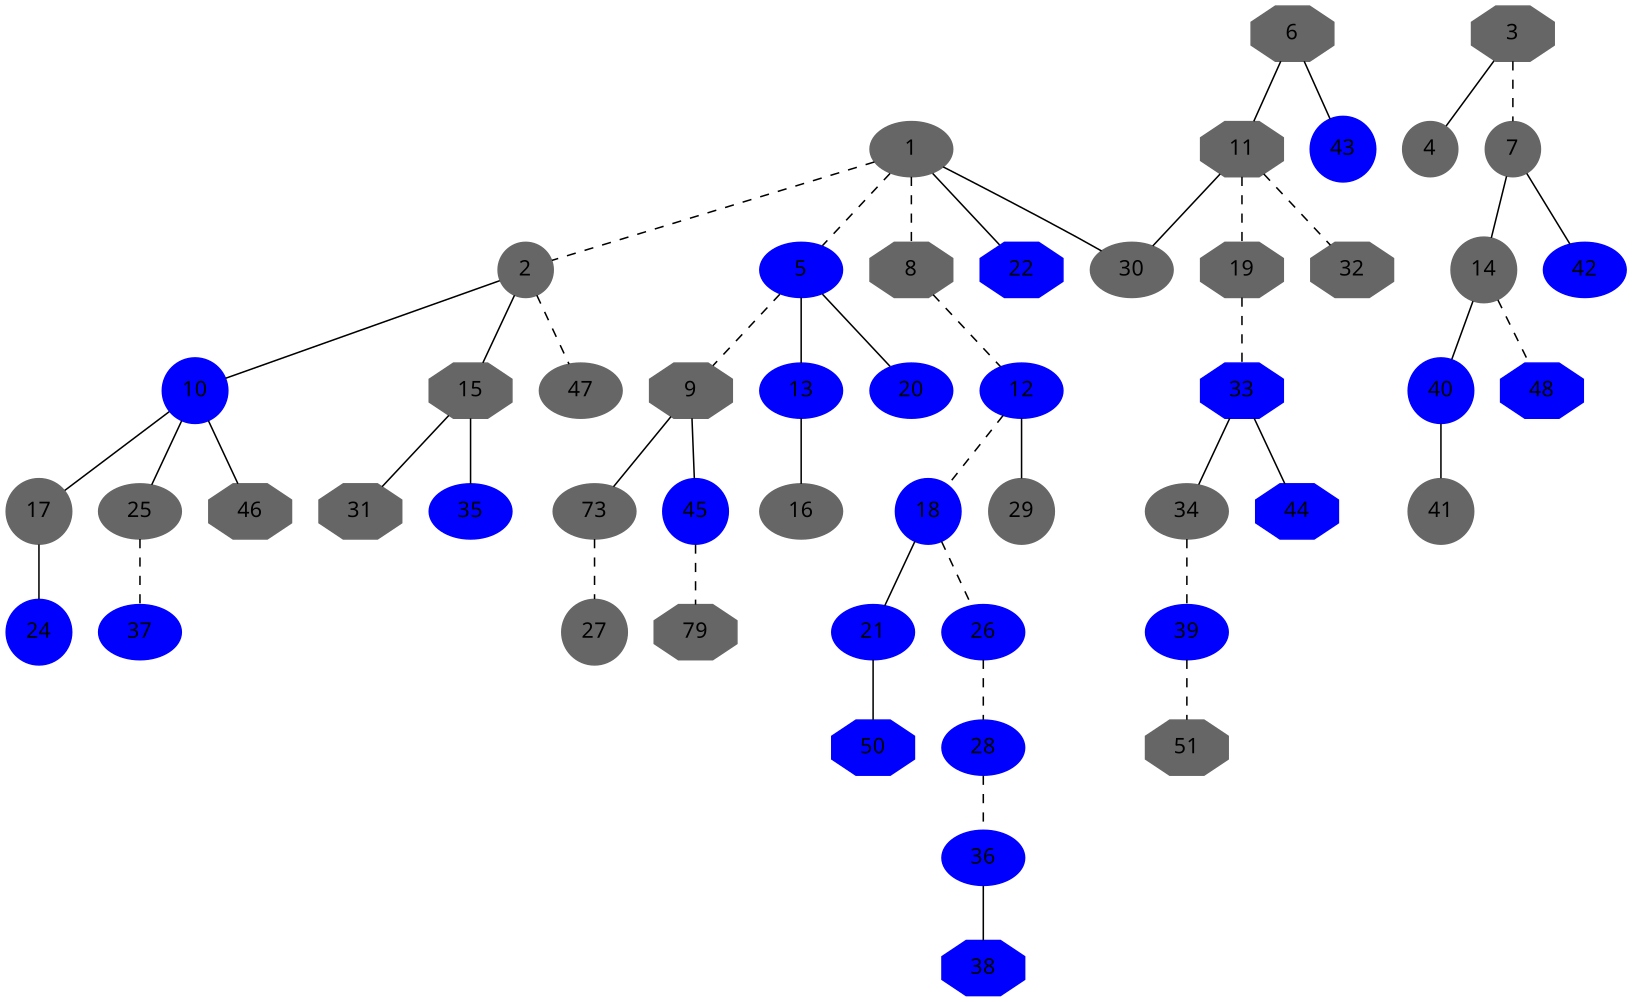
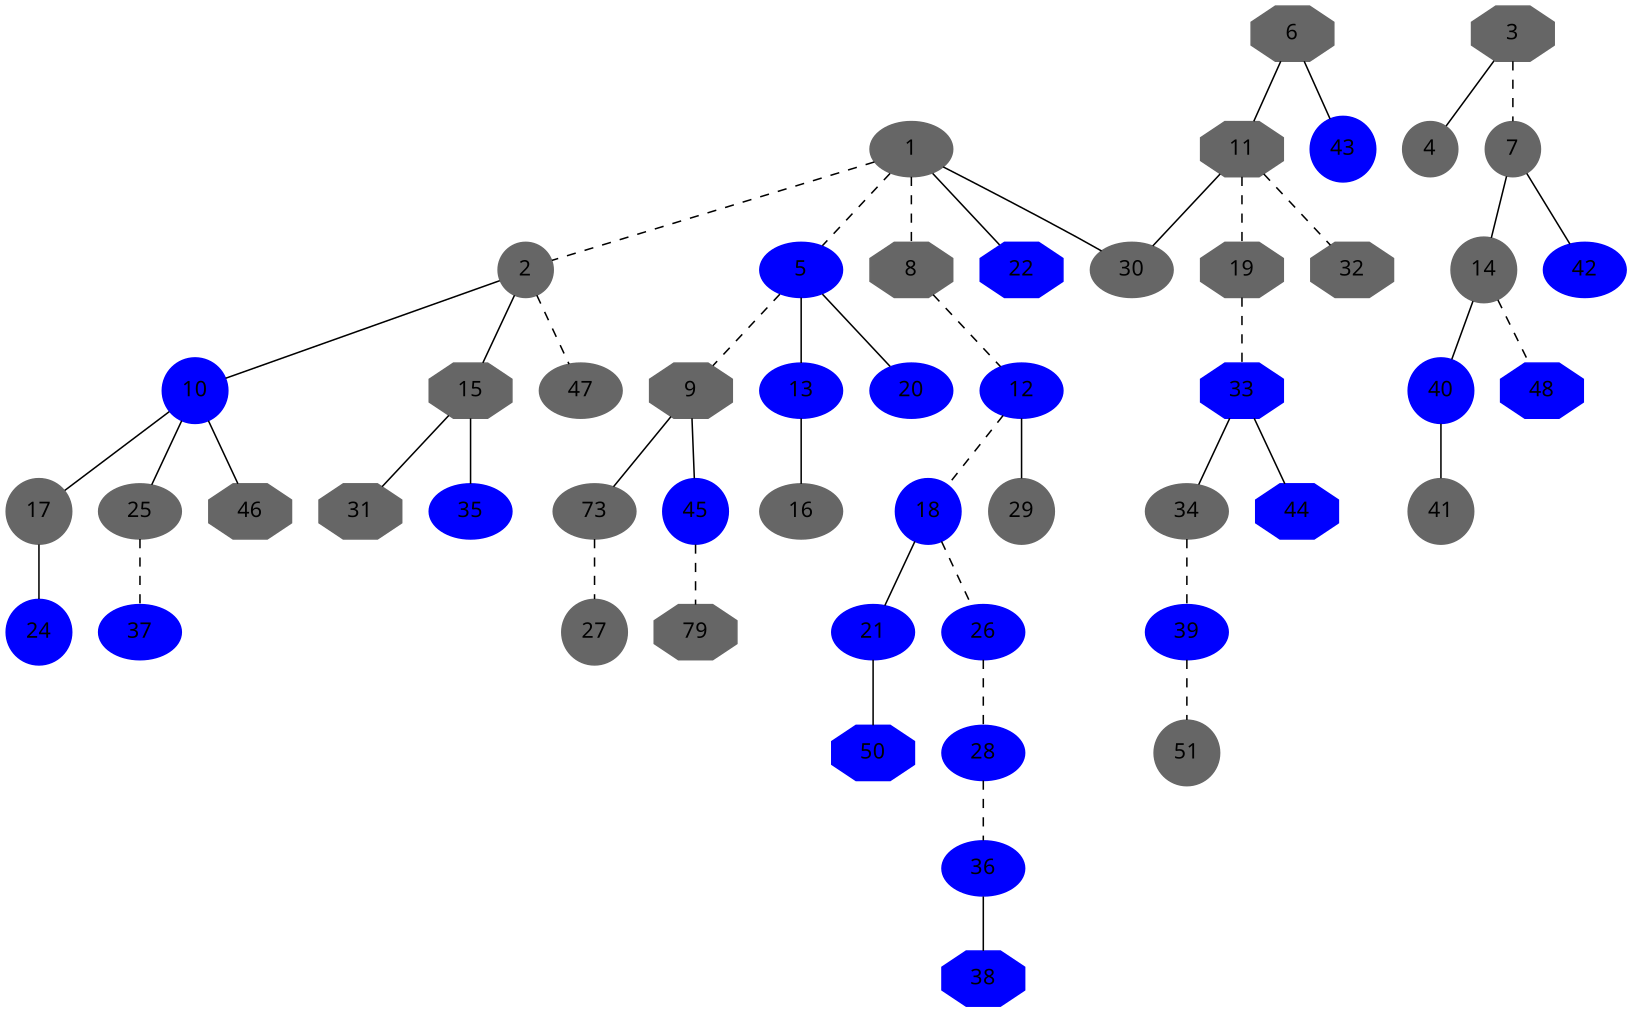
(1187, 748) -> (1187, 753)
